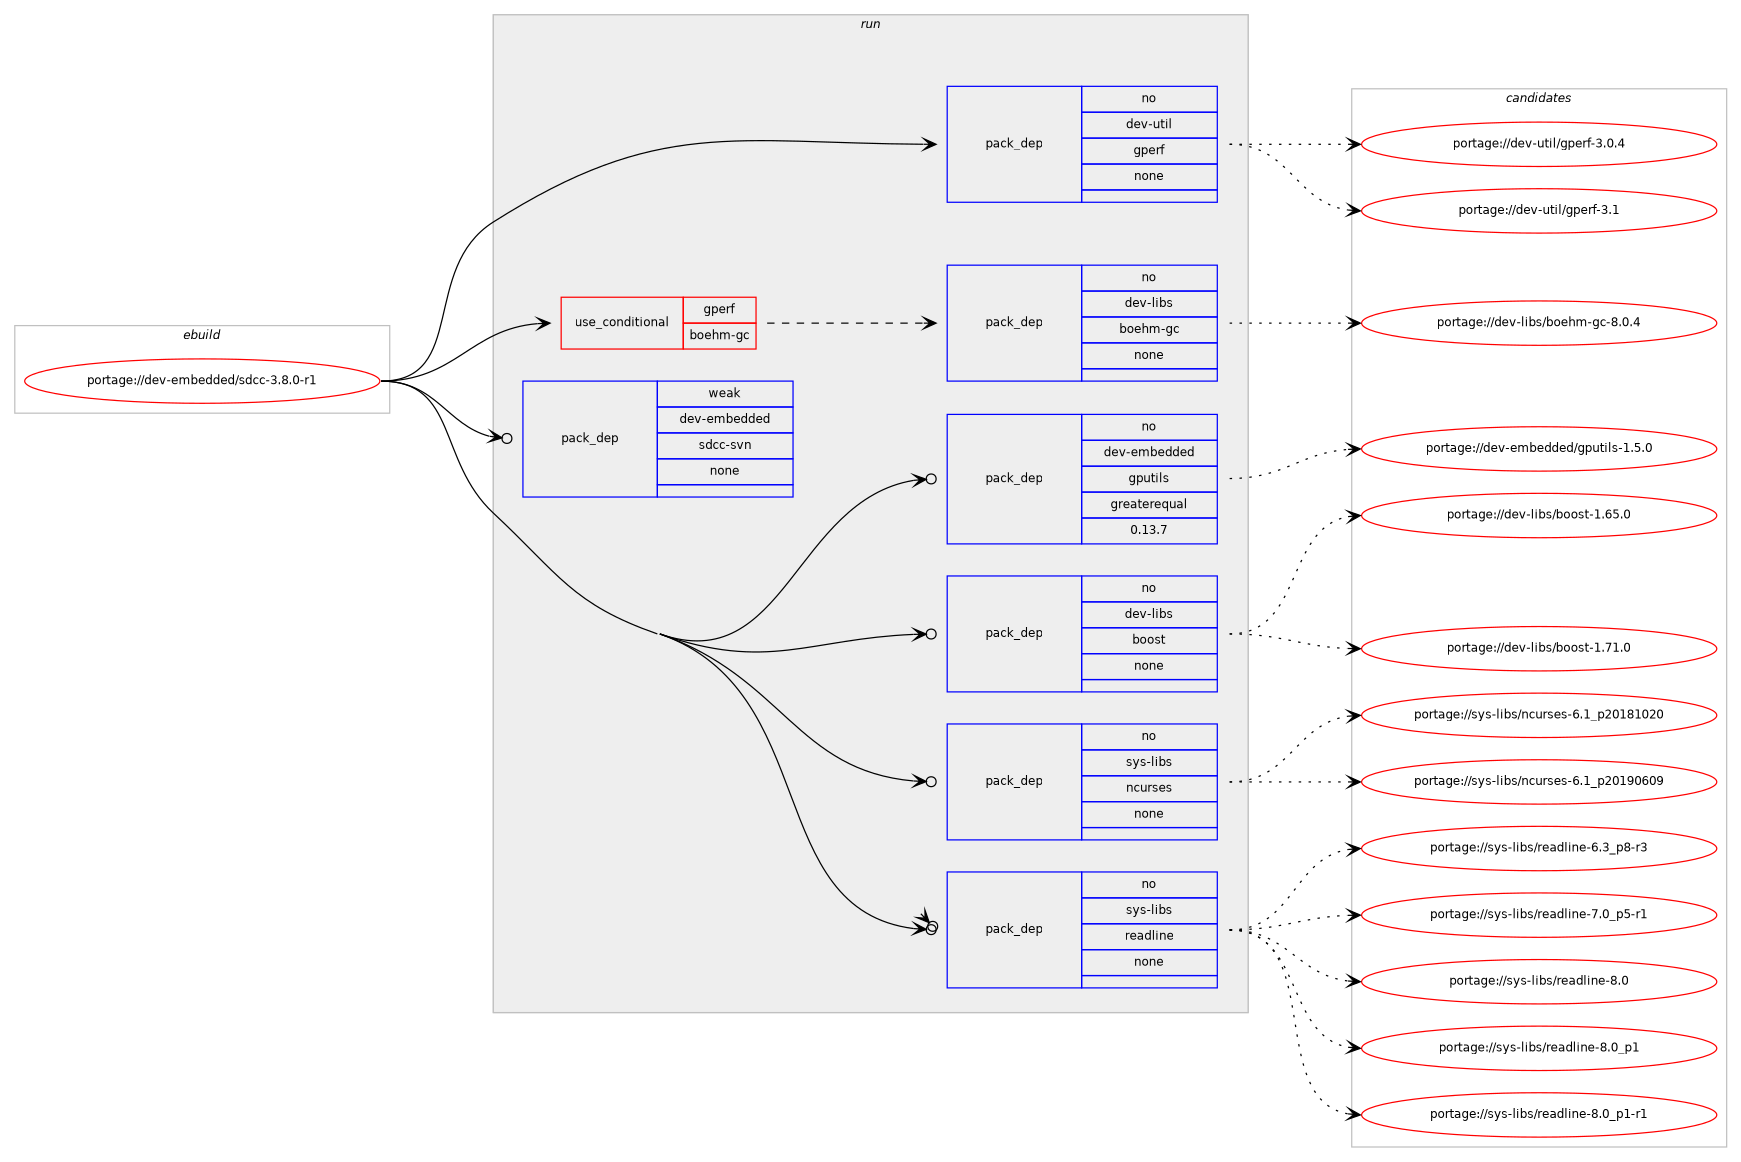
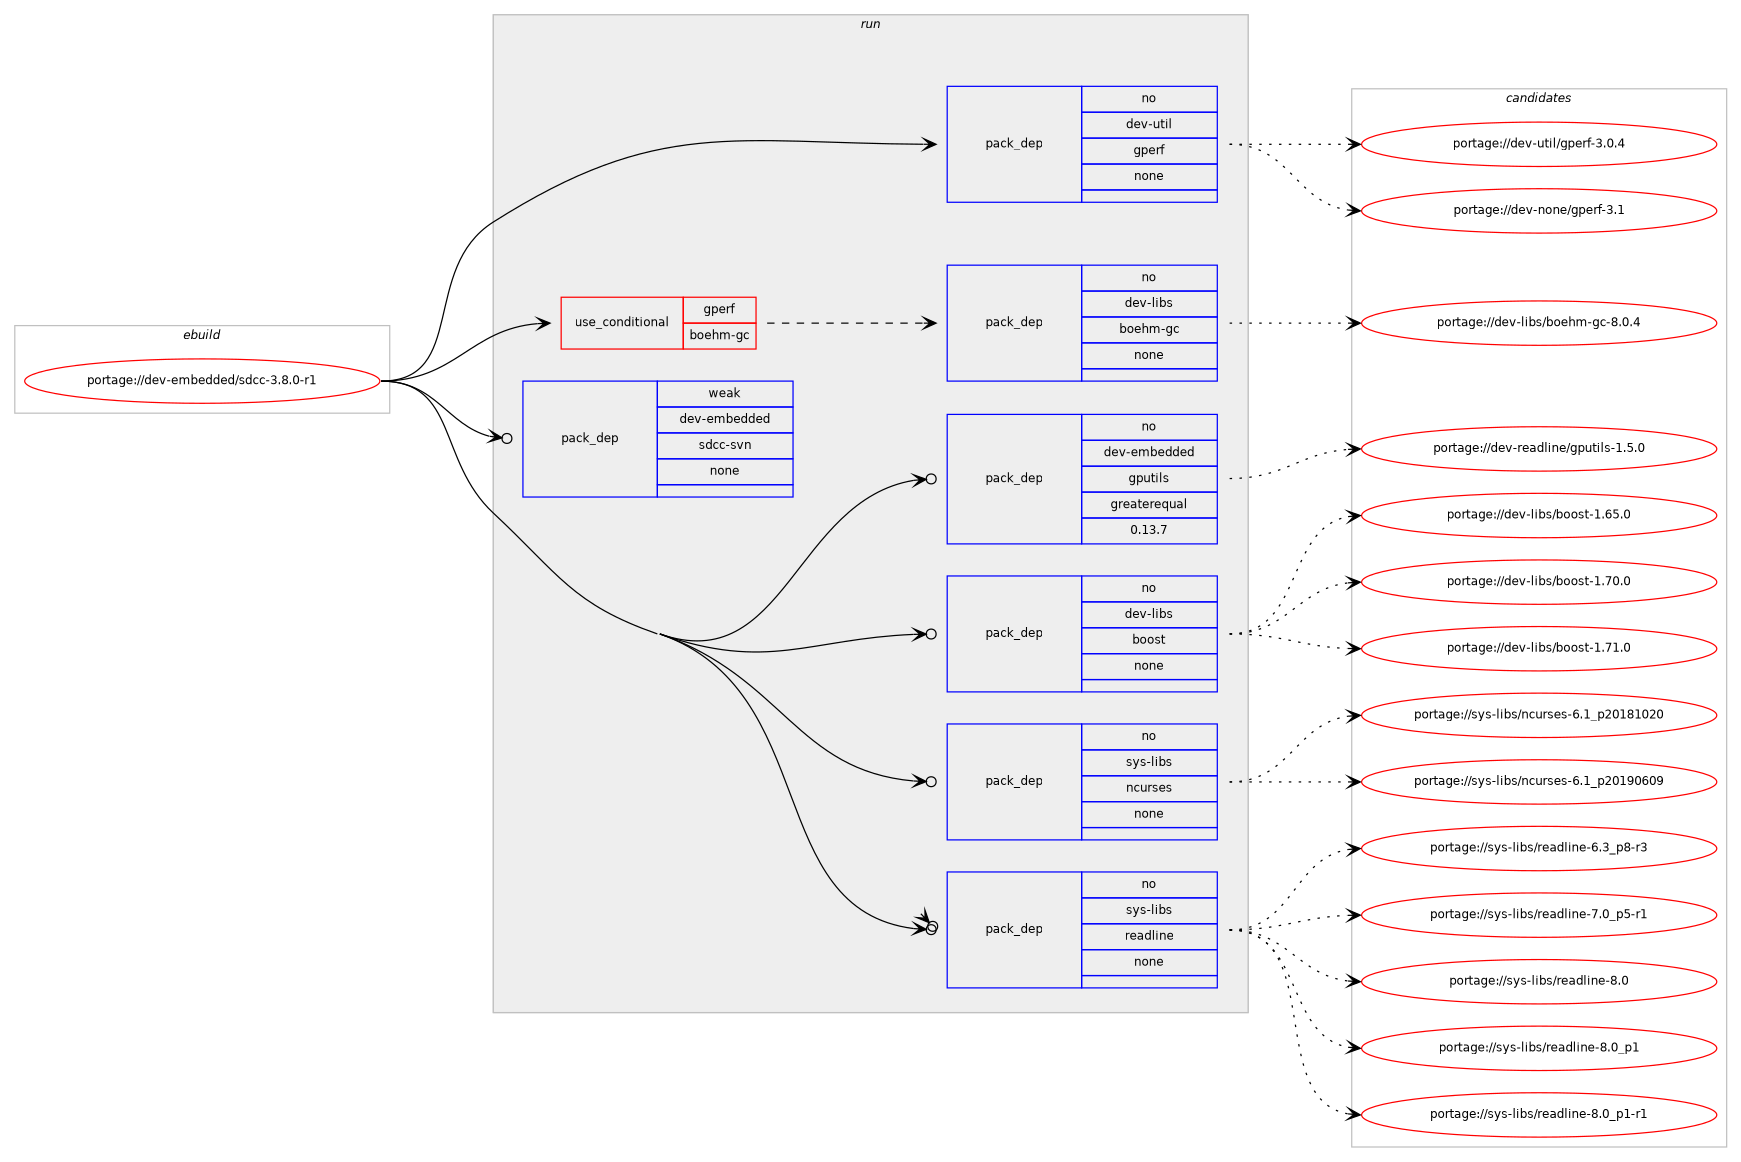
(1539, 211) -> (1539, 211)
(1539, 449) -> (1539, 449)
none -> (1539, 582)
